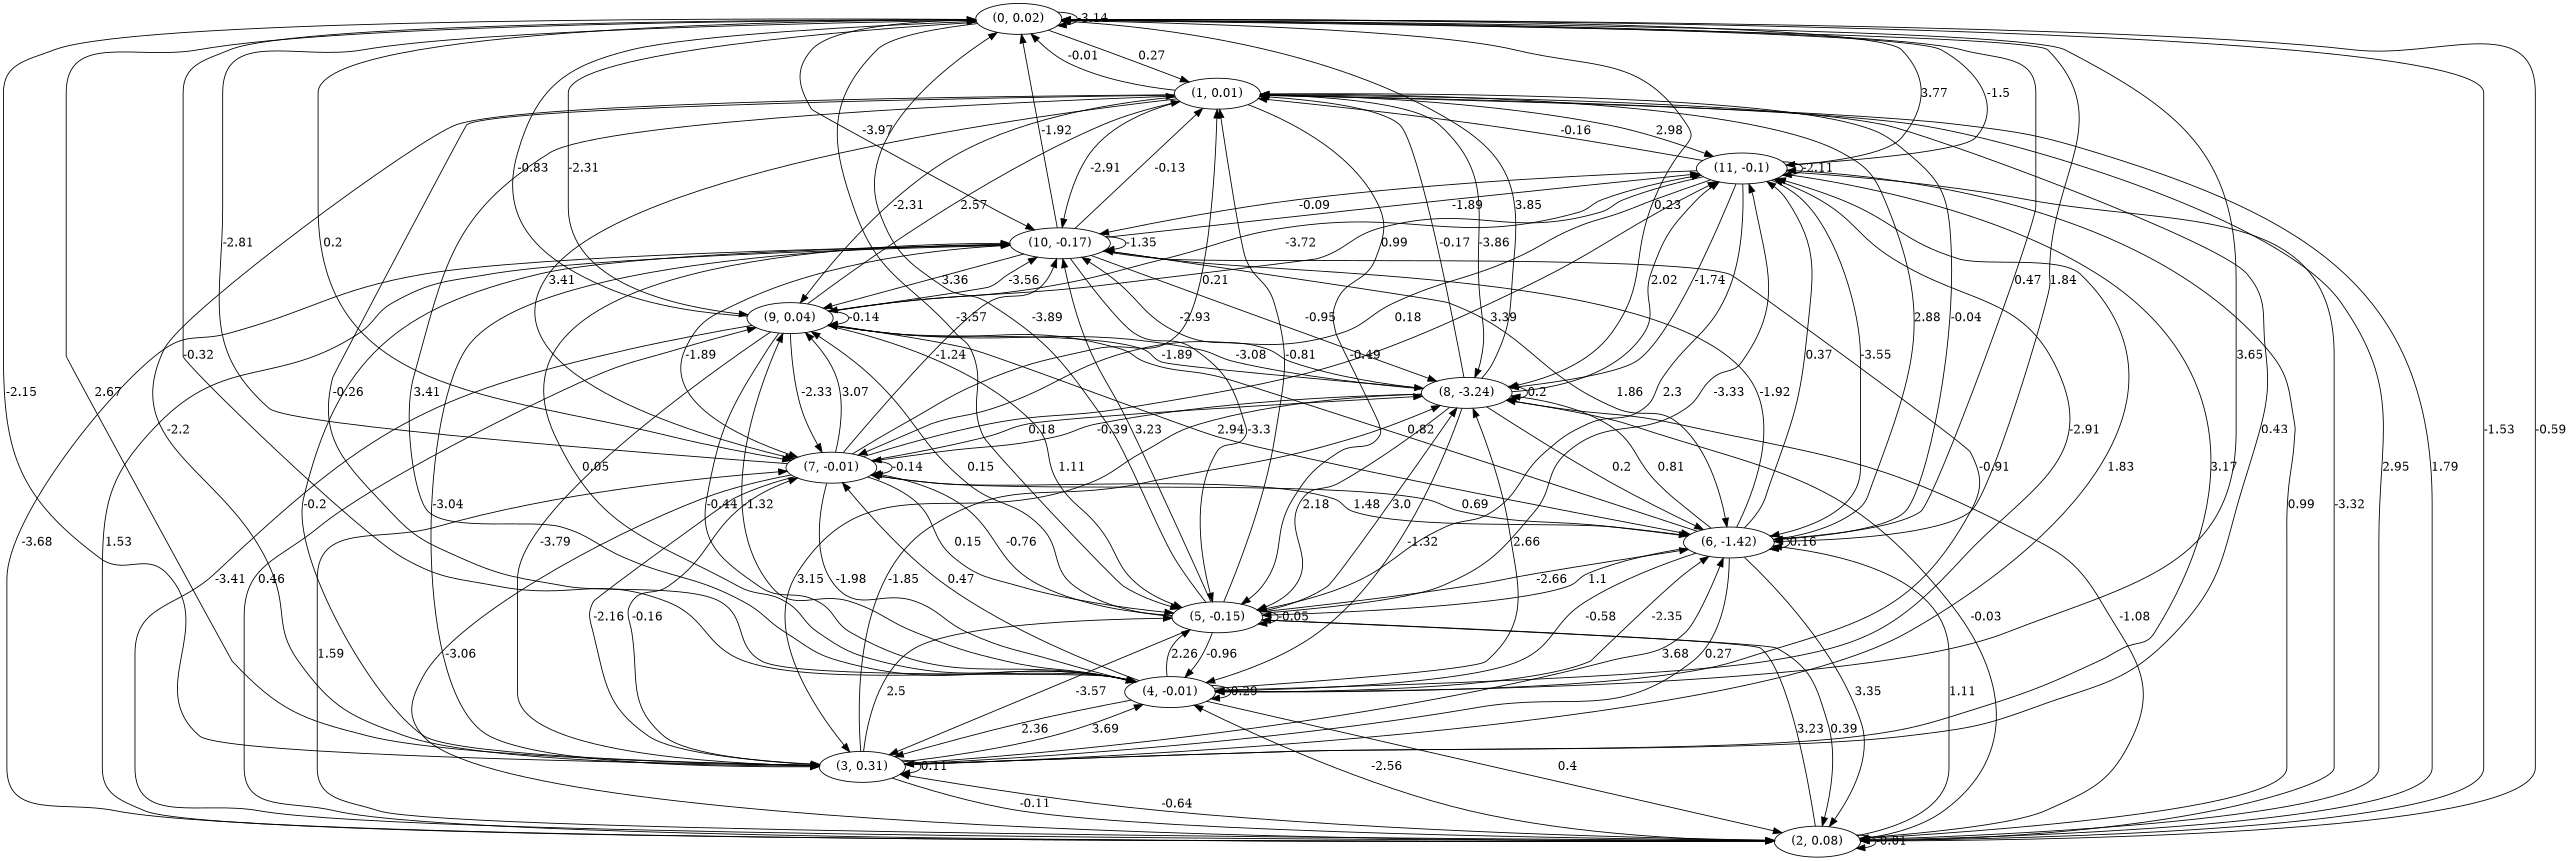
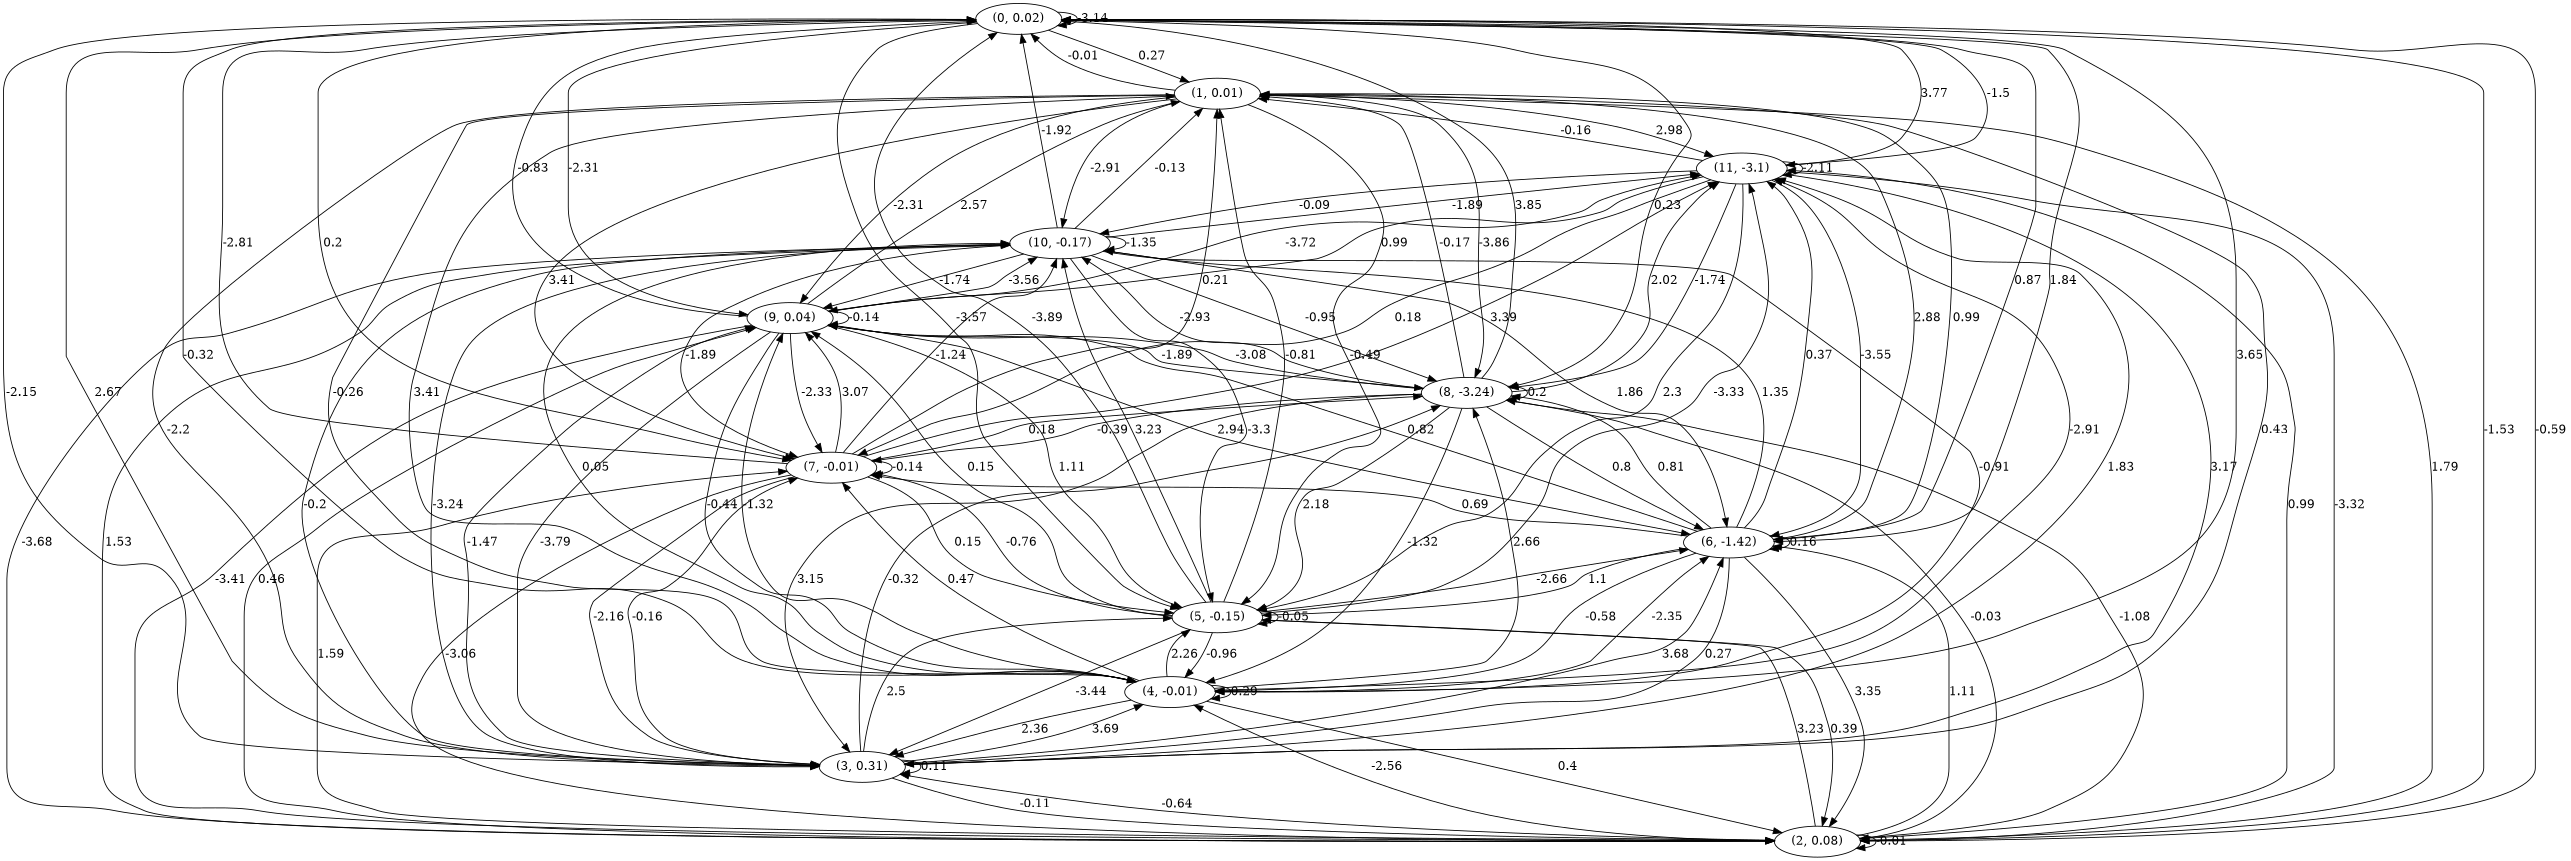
(803, 93) -> none
(1742, 169) -> (1742, 169)
(955, 281) -> (955, 281)
(2028, 281) -> (2028, 281)
(2333, 295) -> none
(1967, 318) -> (1967, 318)
(1775, 393) -> (1775, 393)
(1622, 468) -> (1622, 468)
(1318, 495) -> none
(448, 505) -> (448, 505)
(1370, 531) -> none
(904, 580) -> (904, 580)
(931, 609) -> none
none -> (468, 622)
(1091, 692) -> (1091, 692)
